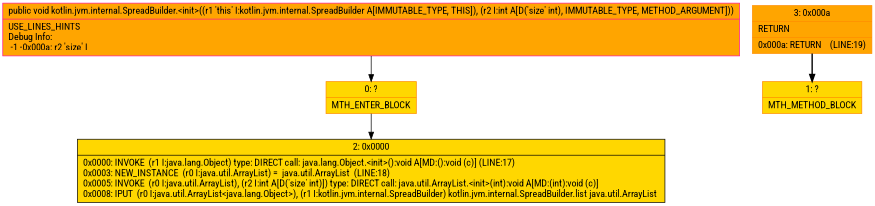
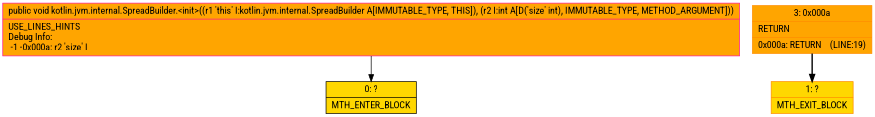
(371, 98) -> (371, 98)
(812, 105) -> (812, 105)
(371, 171) -> none
